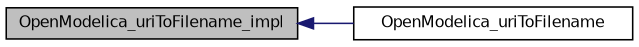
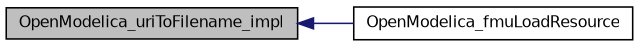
(493, 23) -> (493, 23)
